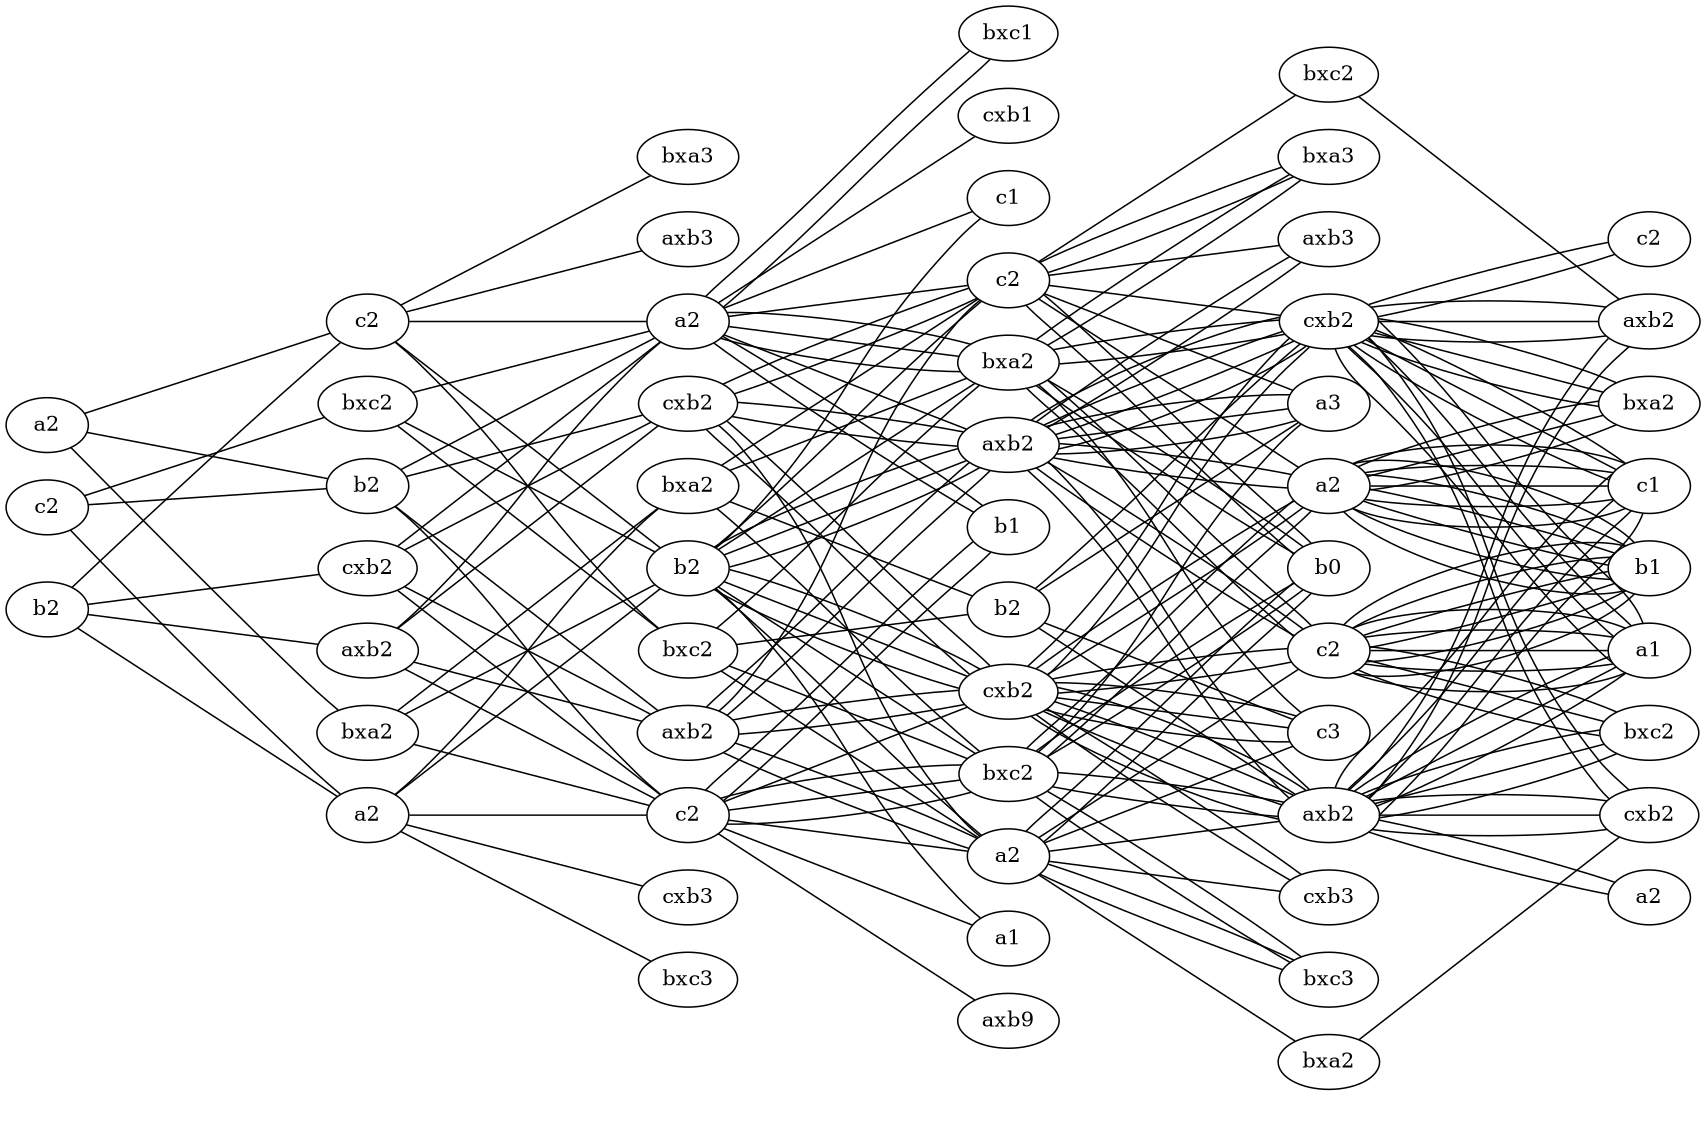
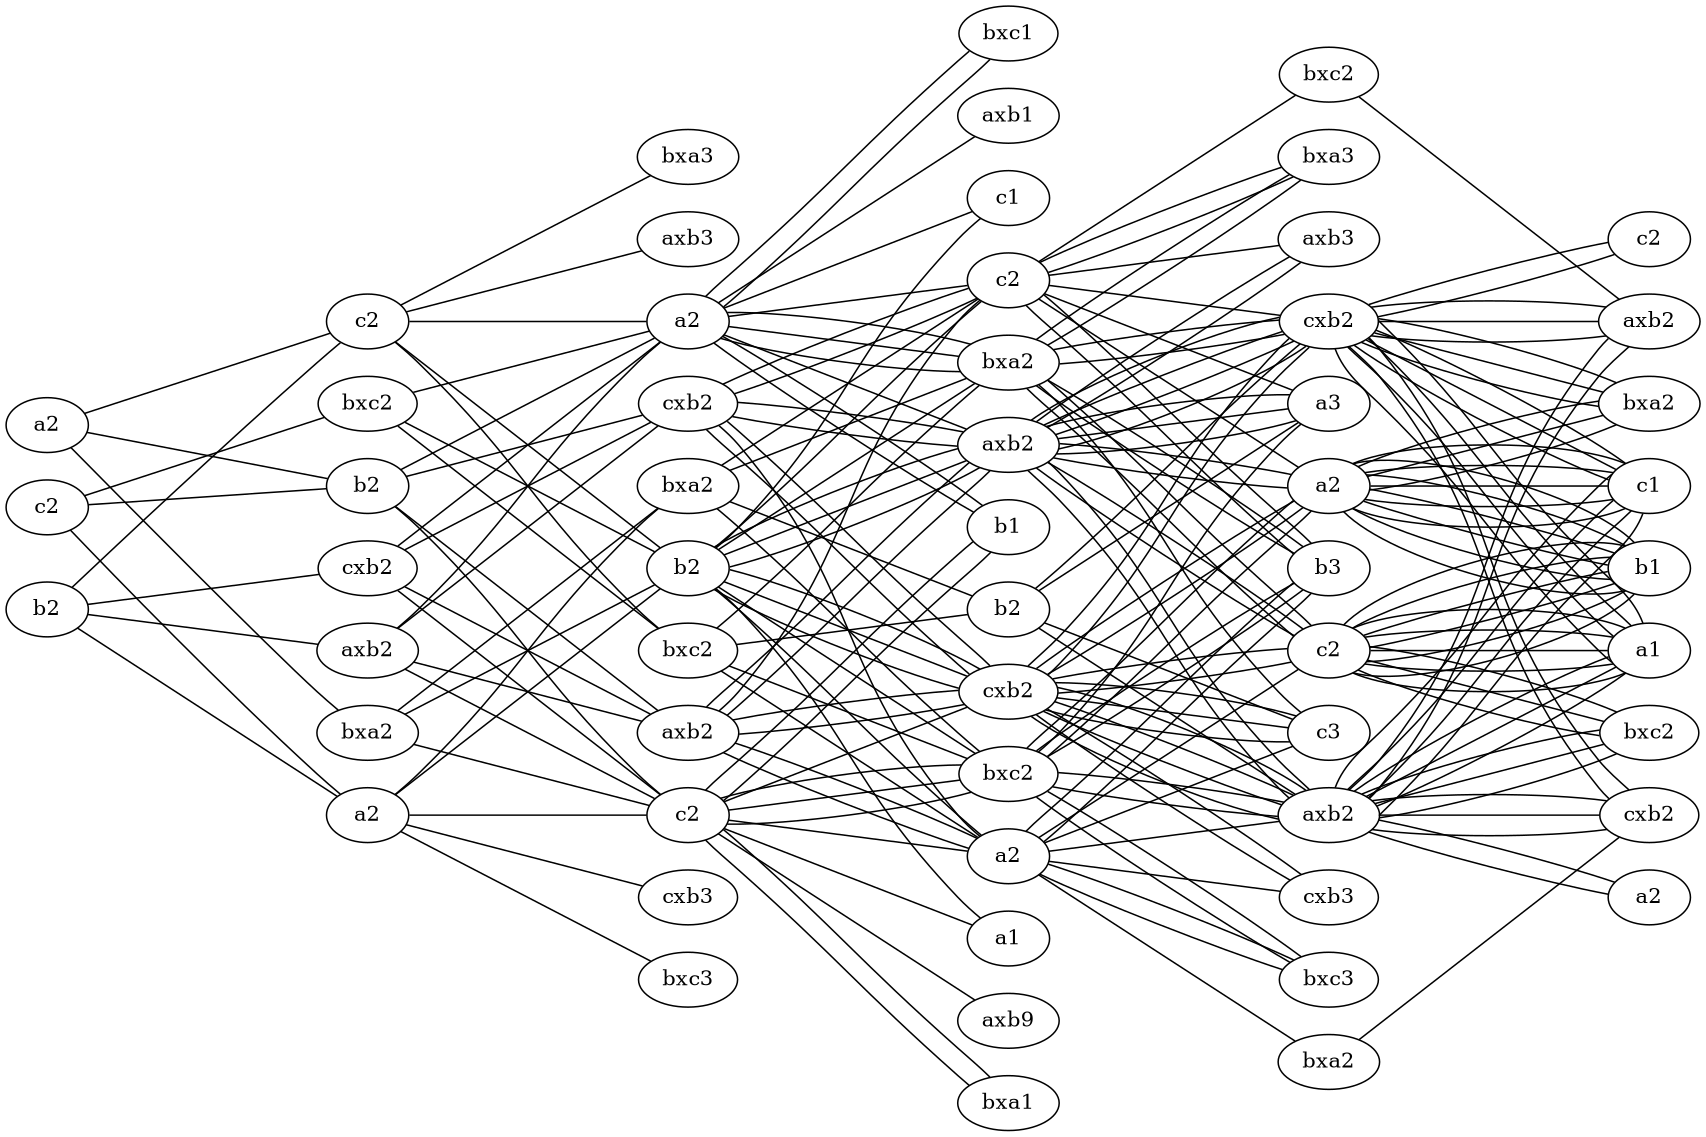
(1008, 116) -> (1008, 116)
(1329, 568) -> (1329, 568)
none -> (1008, 1103)
